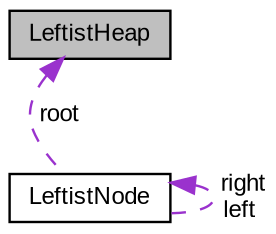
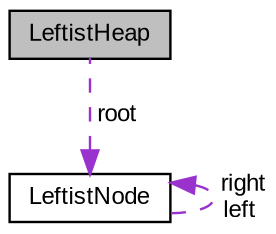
(32, 128) -> (90, 104)
